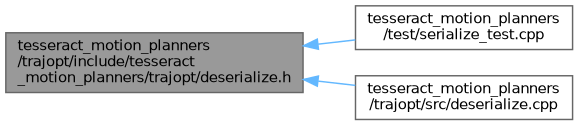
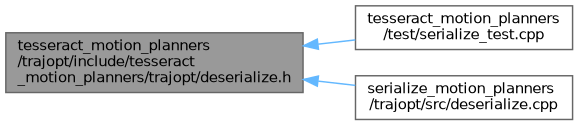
(464, 98) -> (464, 98)
